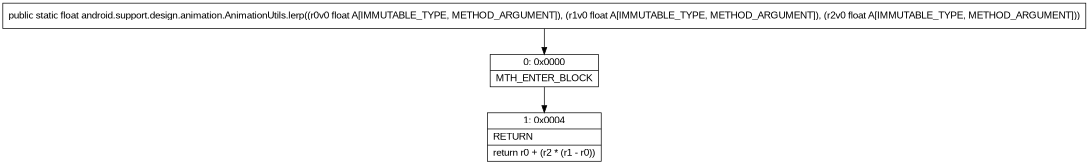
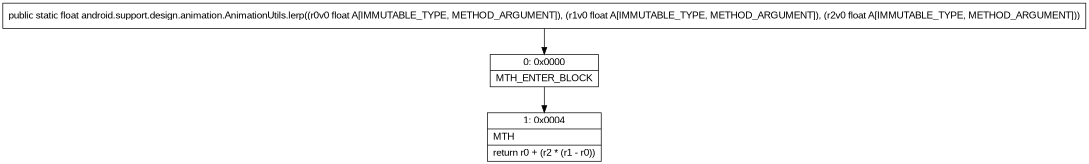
(513, 137) -> (504, 137)
